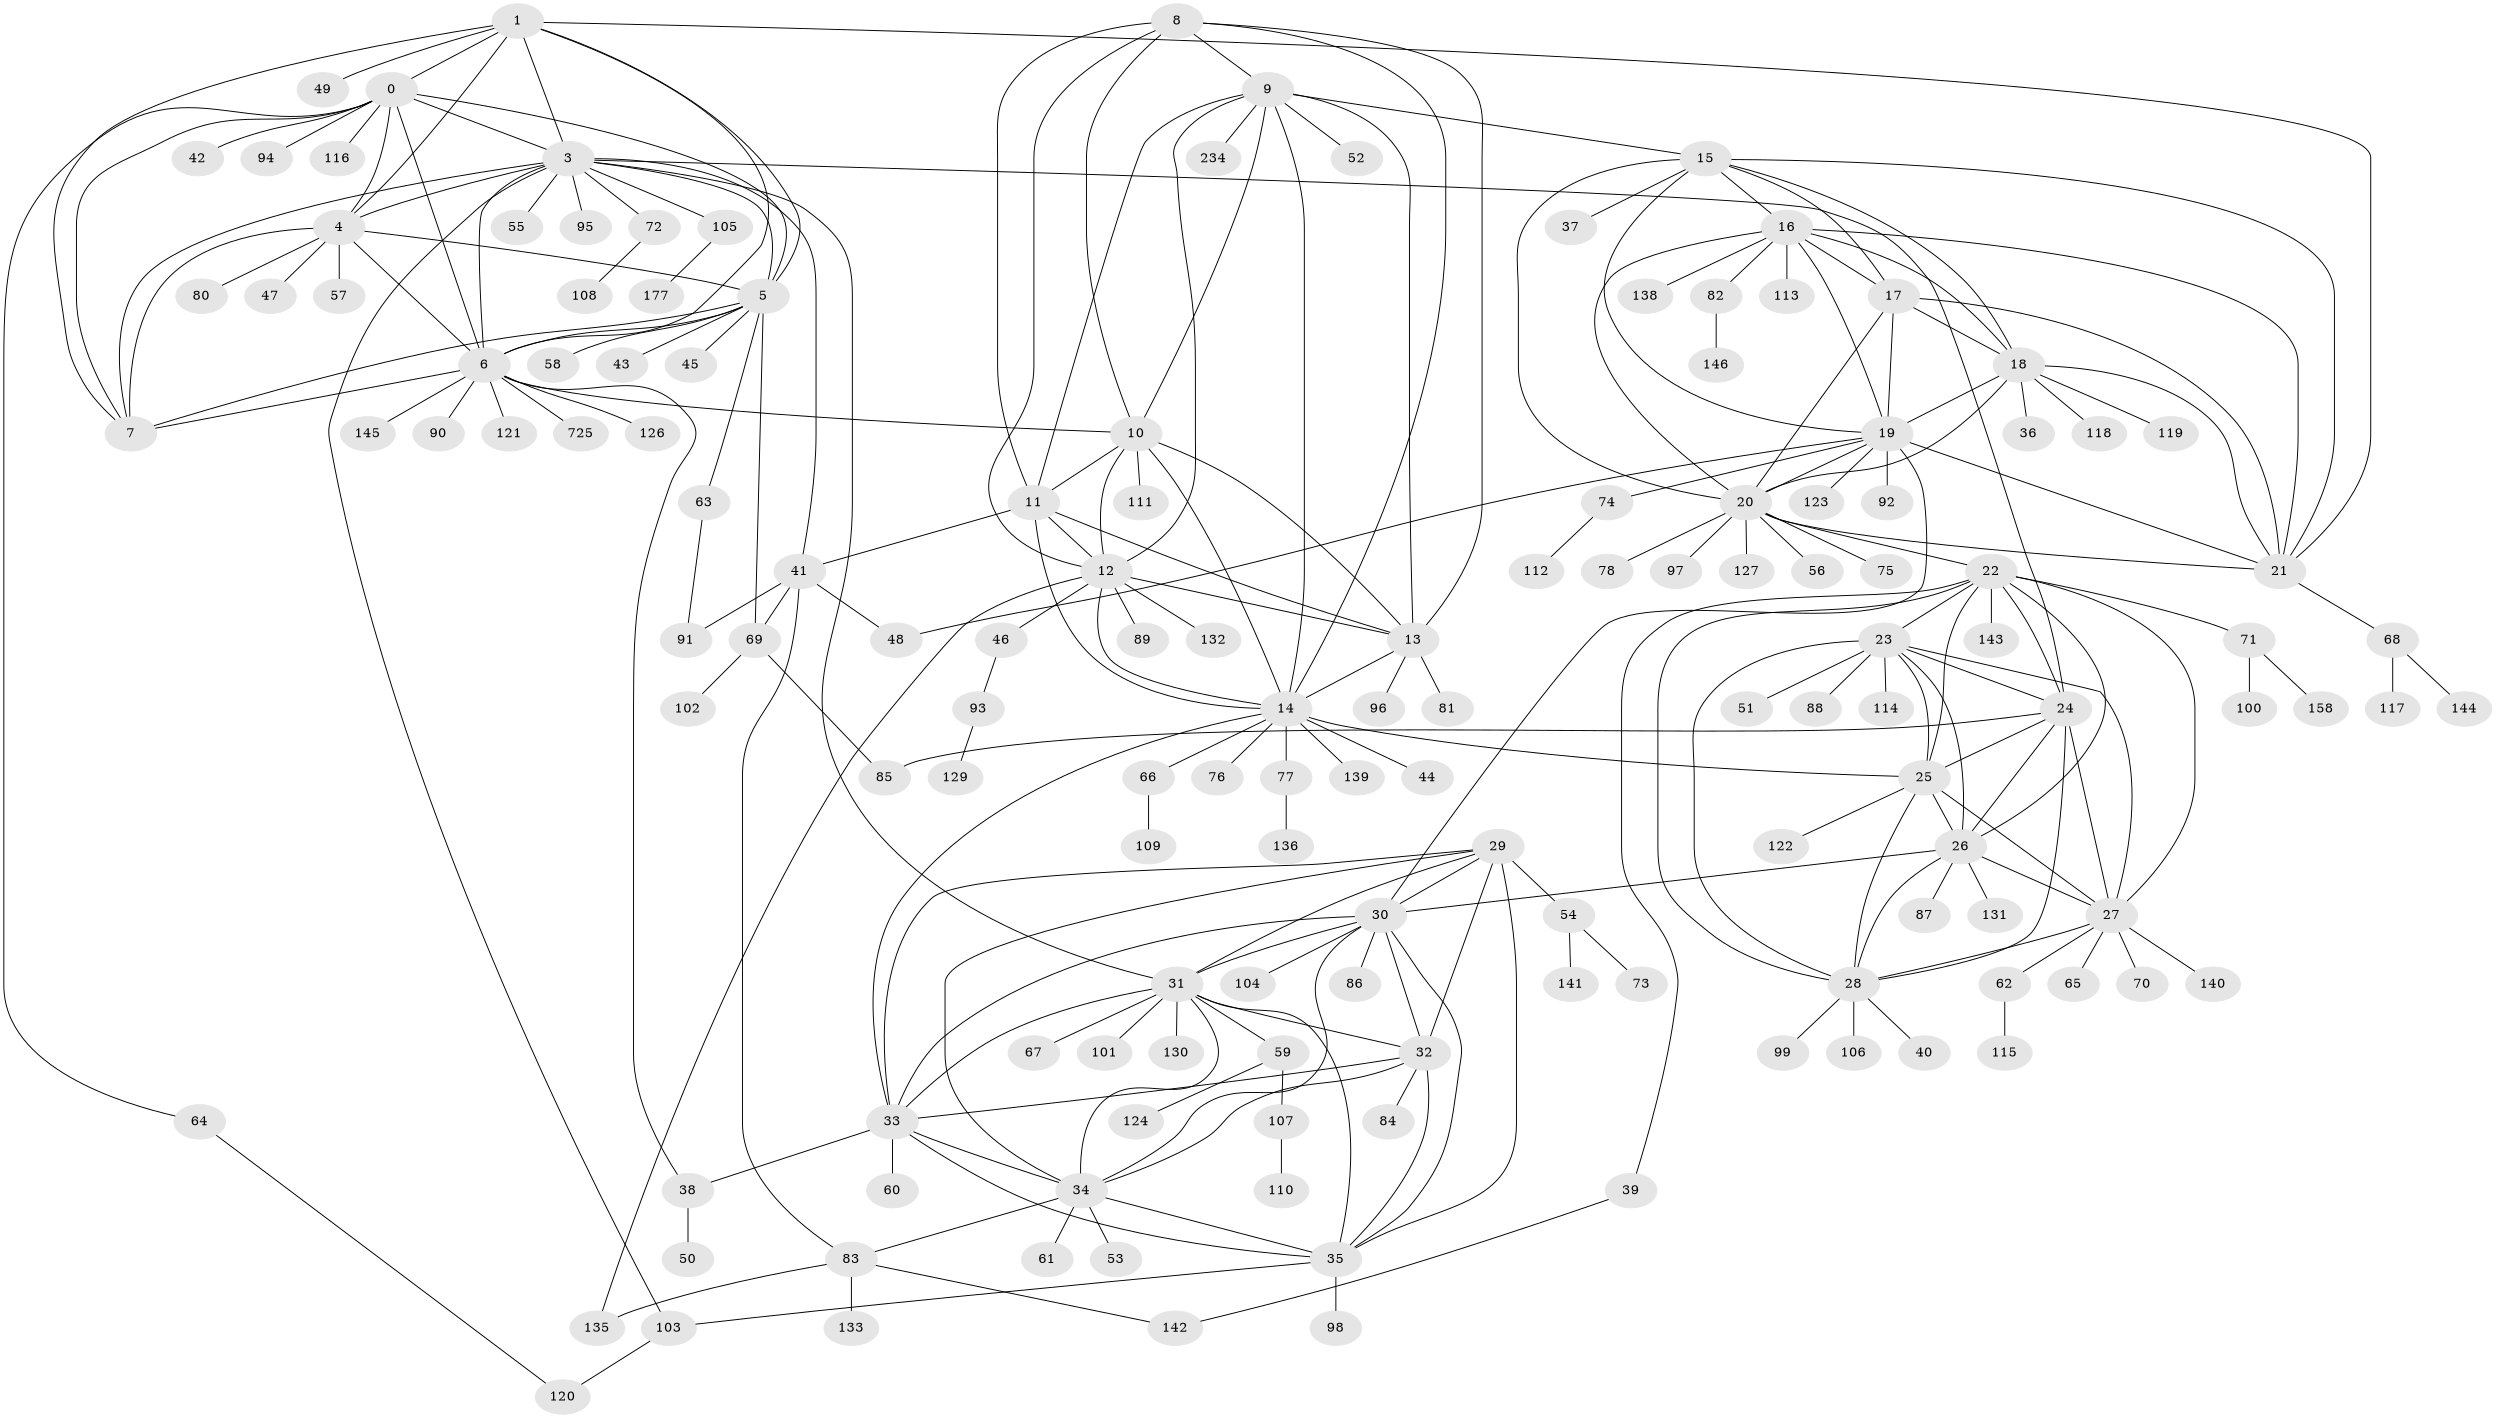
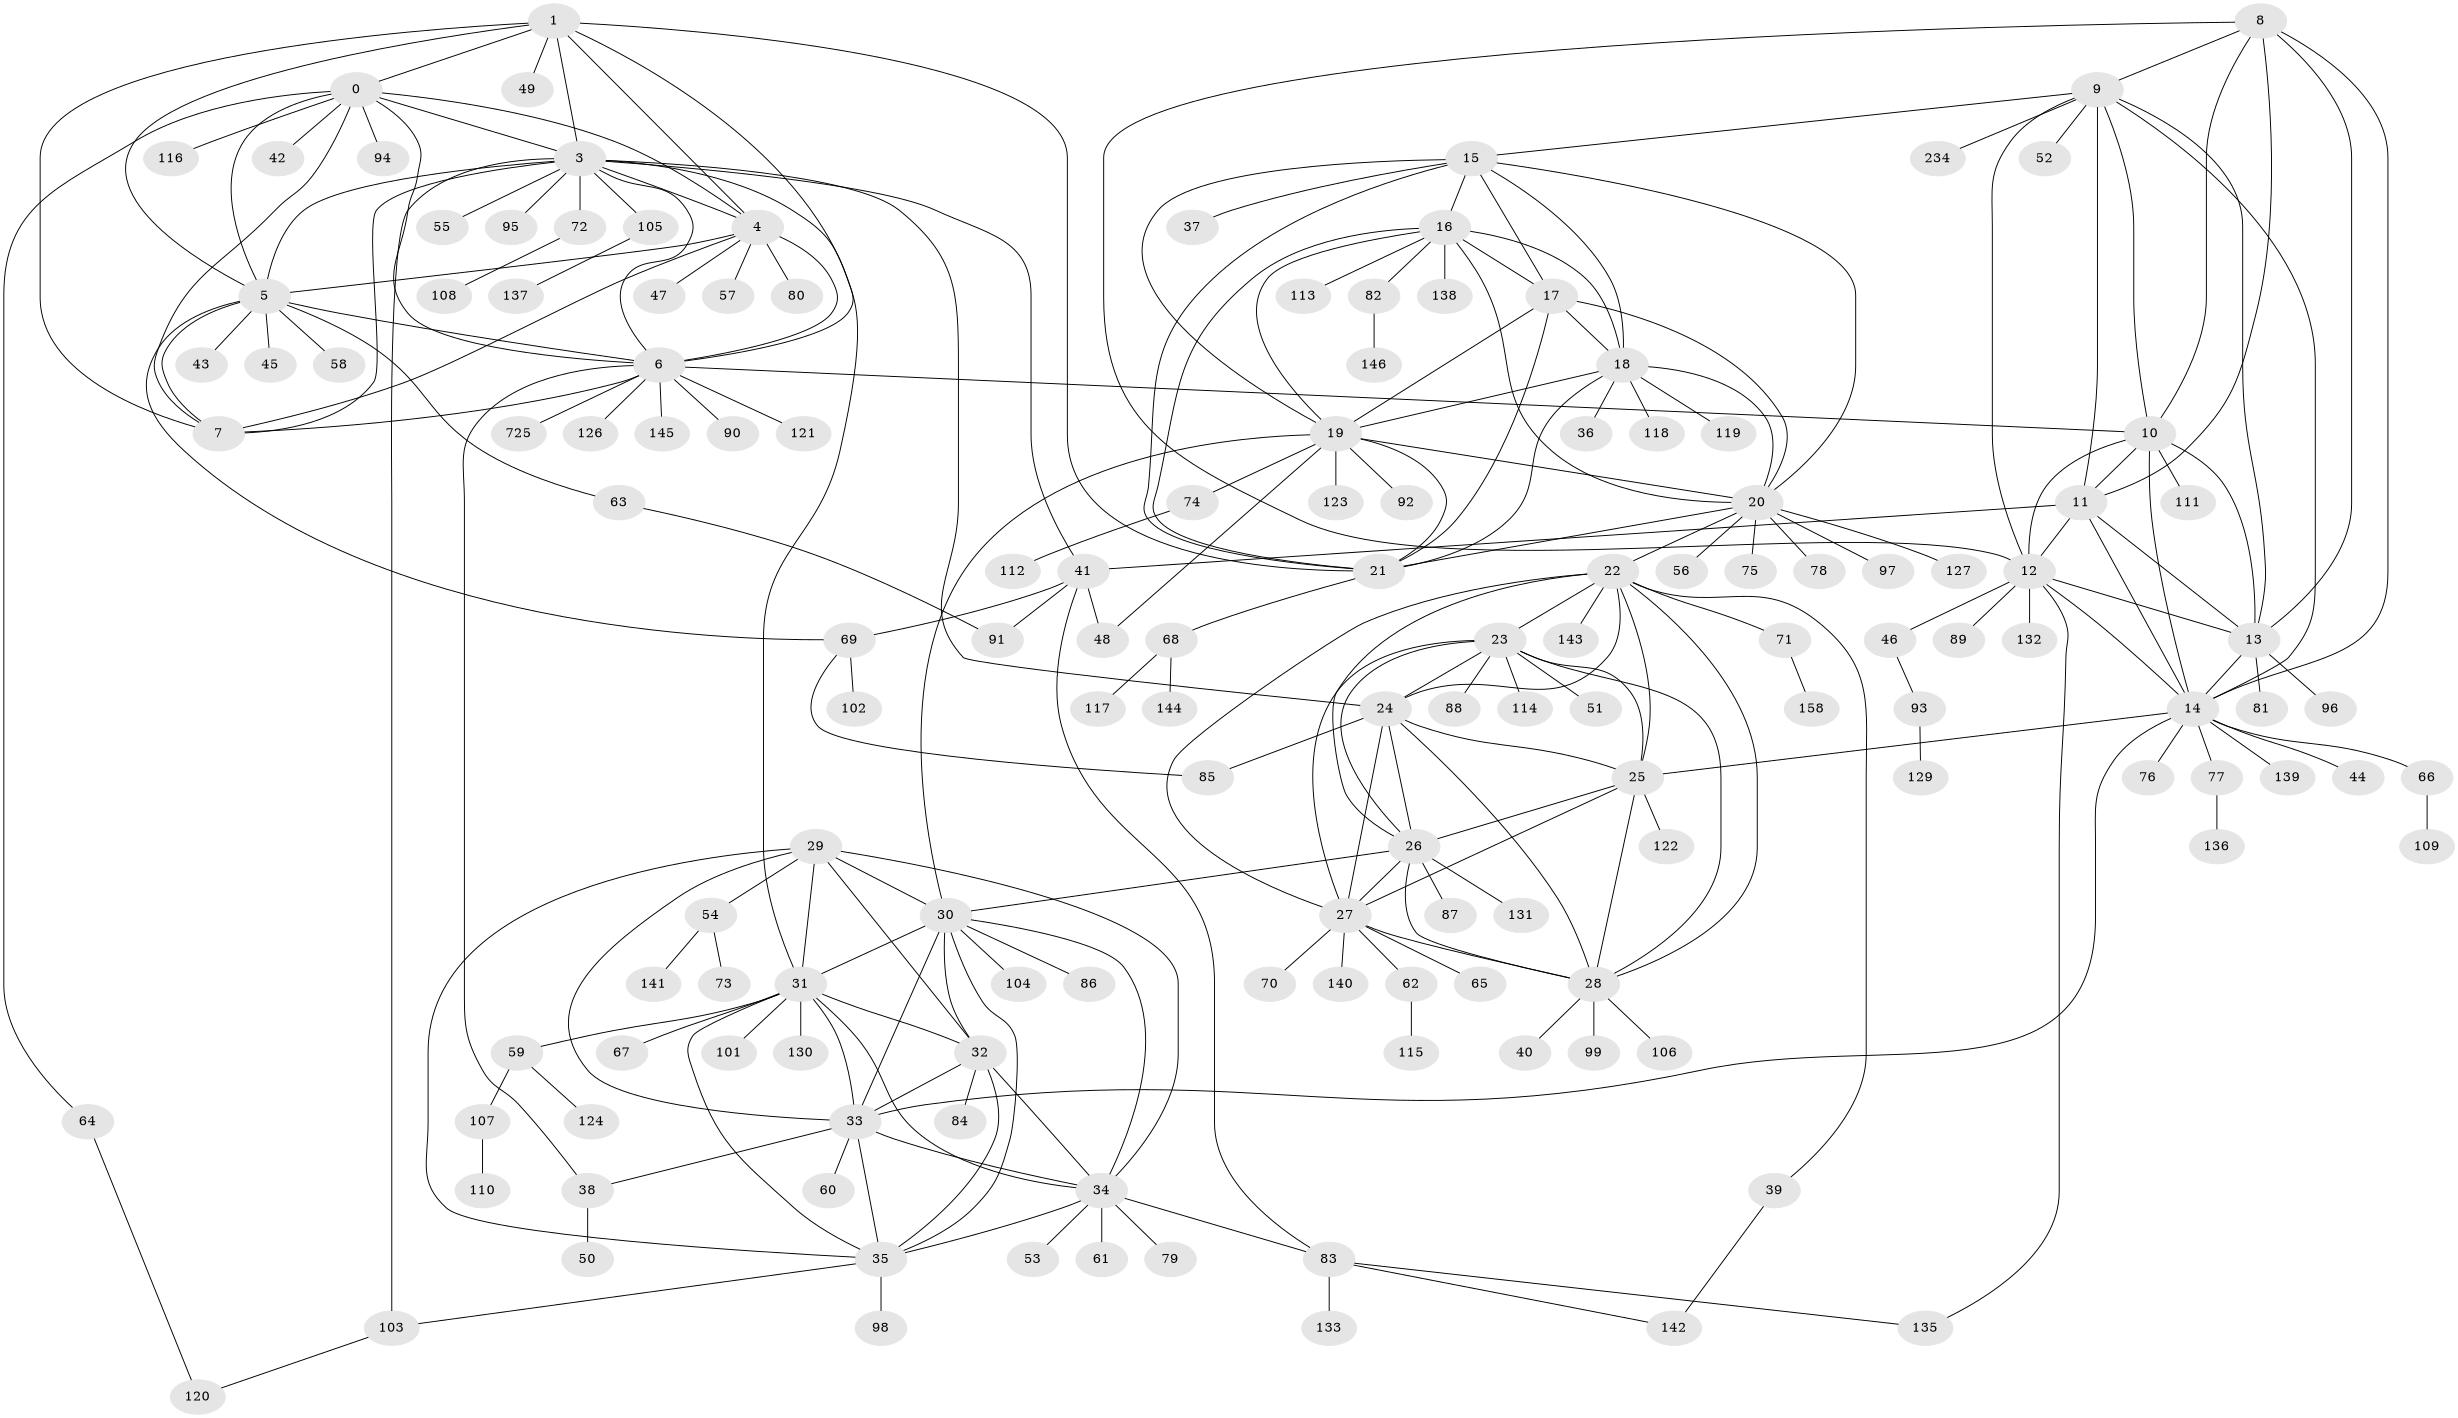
(656, 296) -> (516, 296)
(2249, 709) -> none
none -> (1171, 1259)
